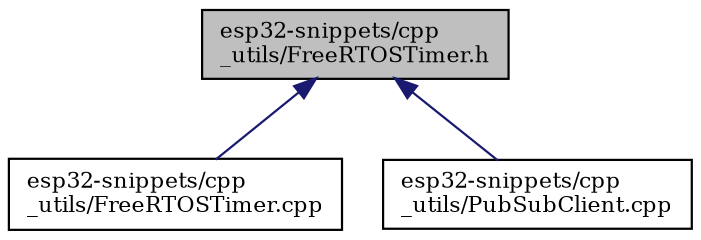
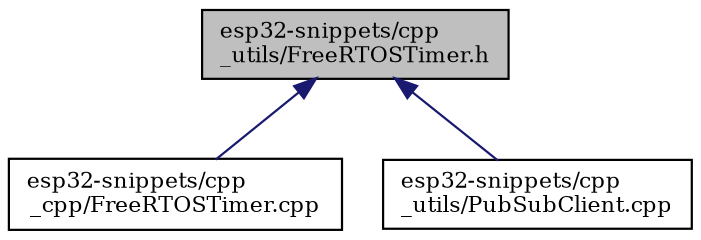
(175, 194) -> (175, 194)
